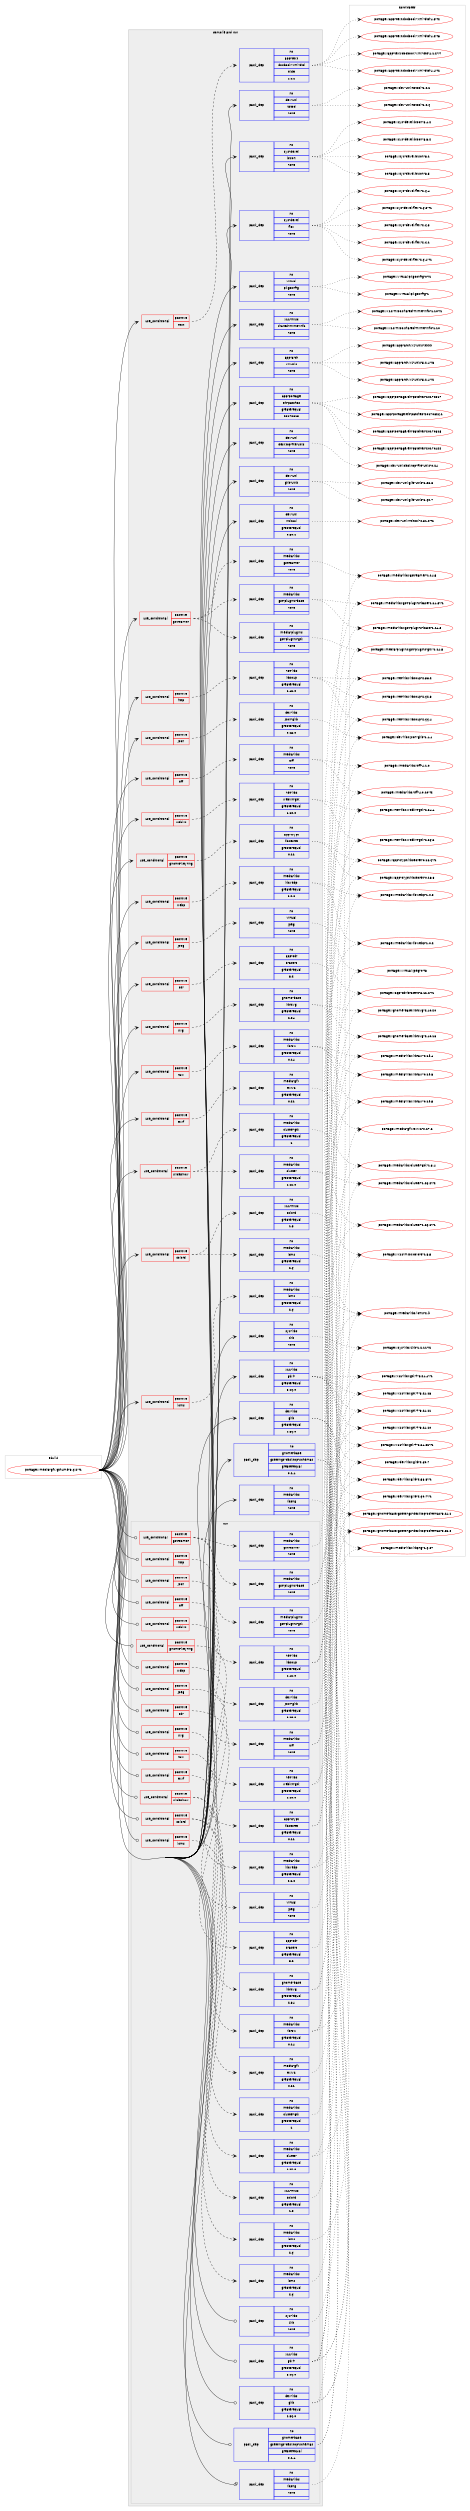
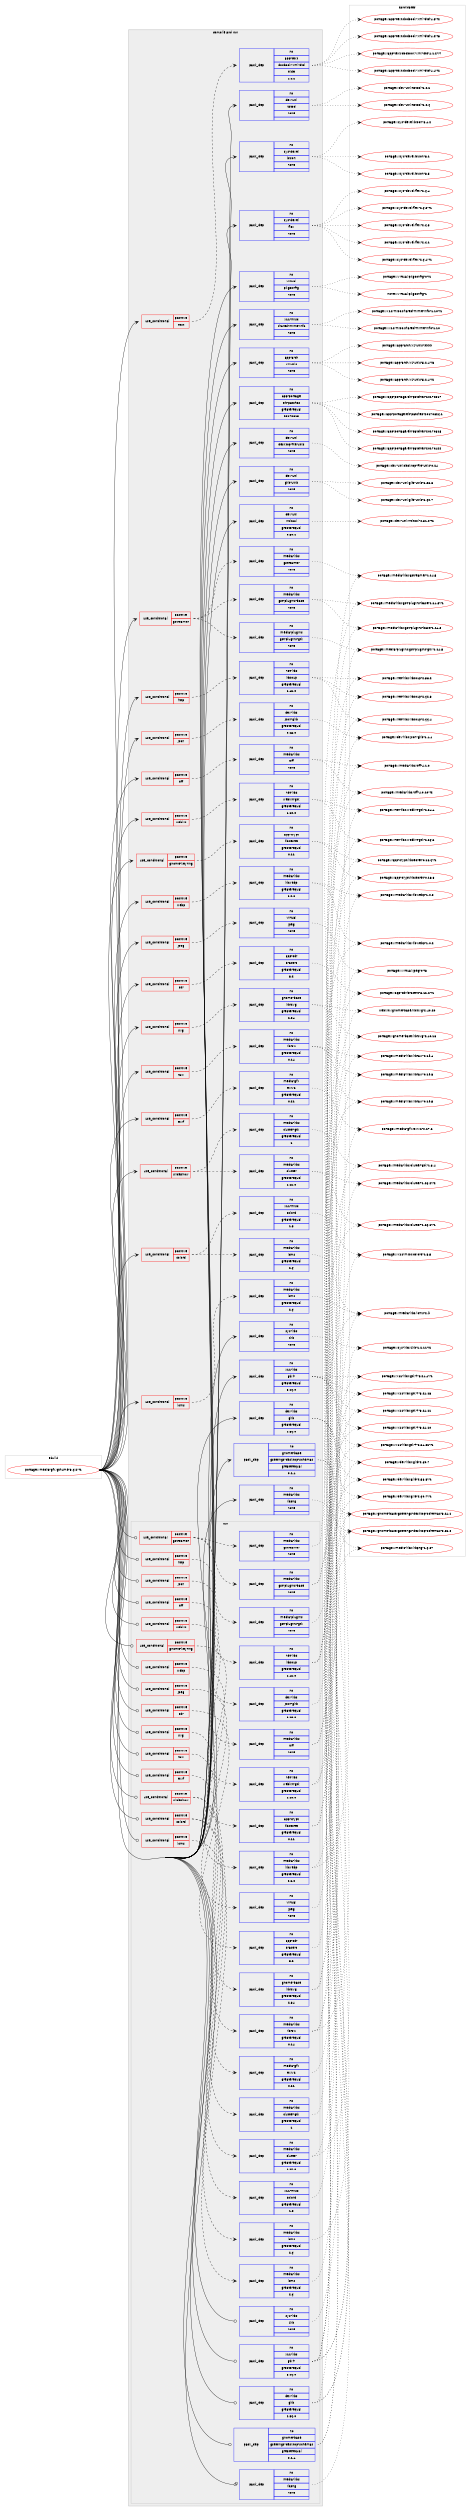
(407, 140) -> none
(407, 294) -> (407, 294)
(407, 1011) -> (407, 1011)
